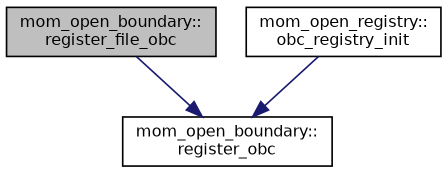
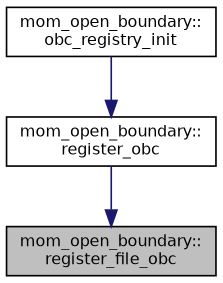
(344, 32) -> (111, 32)
(163, 81) -> (111, 188)
